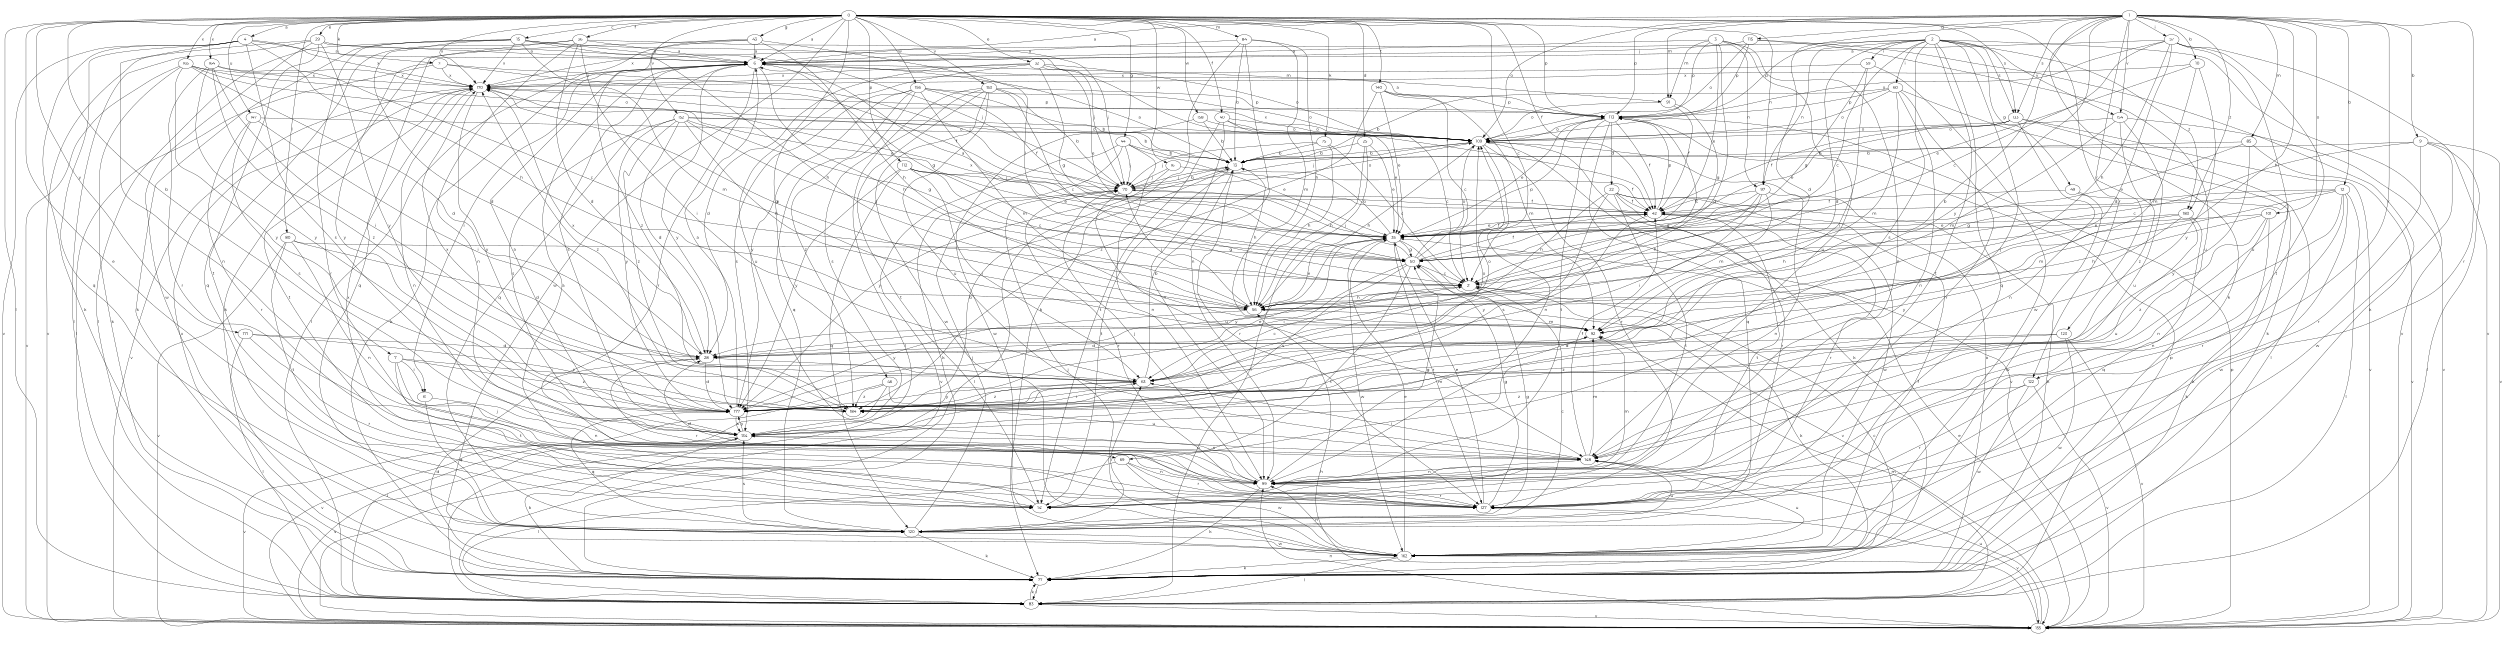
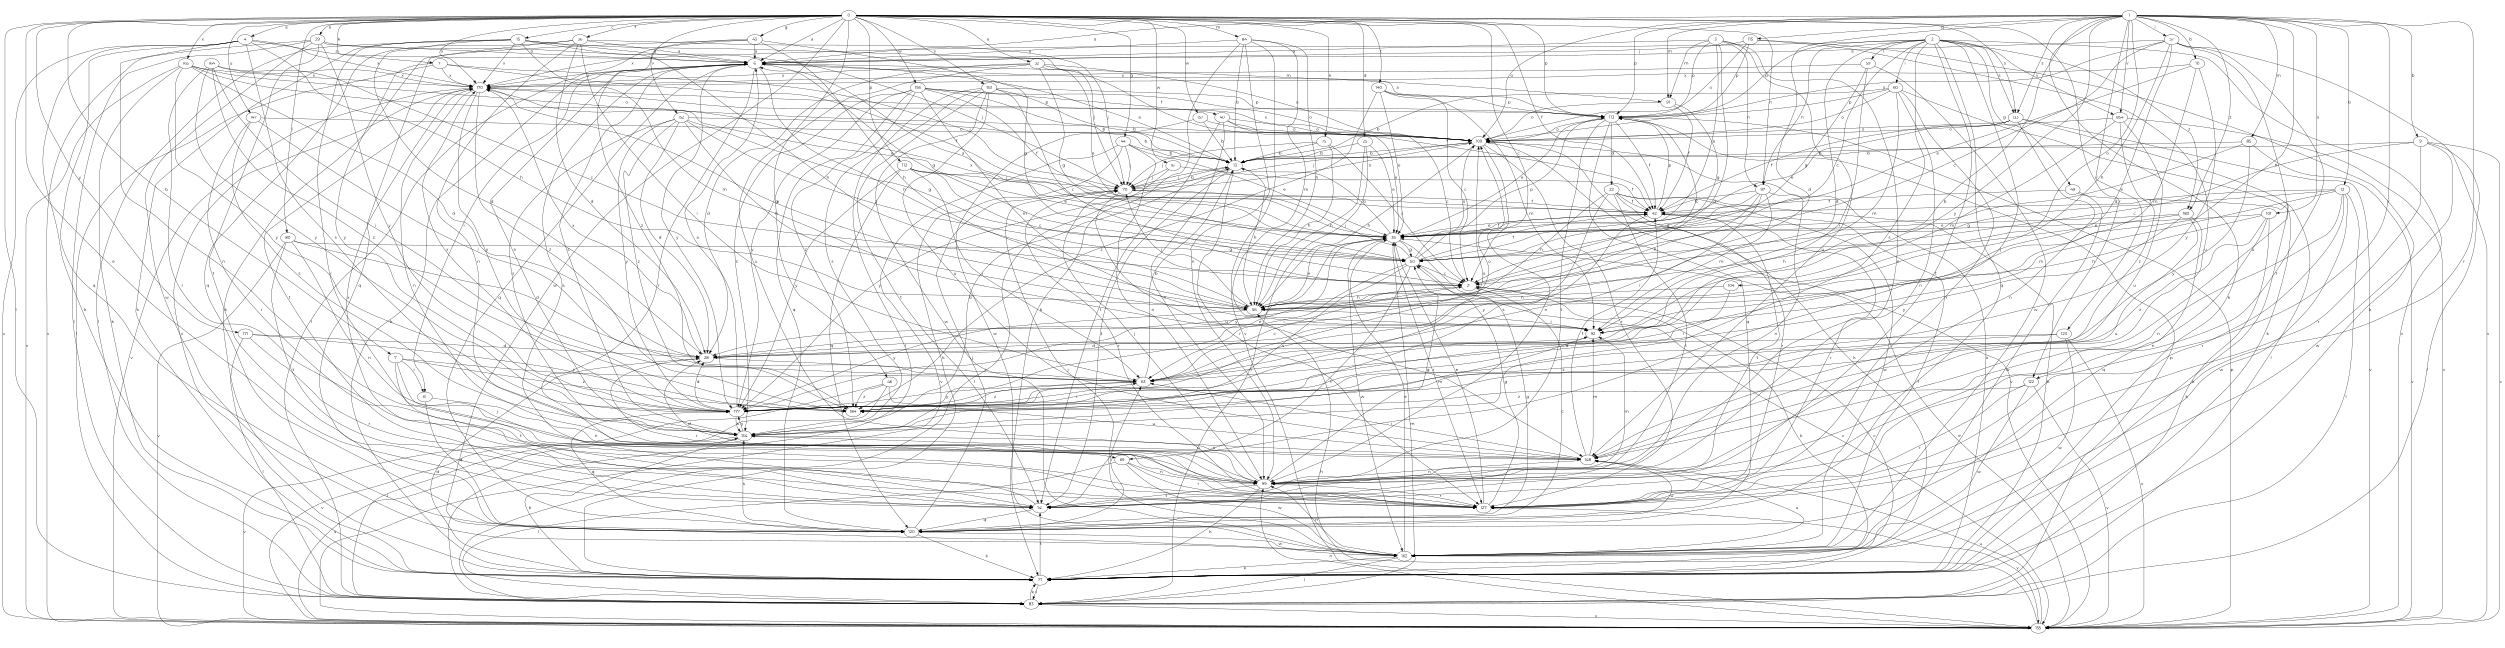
(513, 17) -> none
(1160, 24) -> (1062, 99)
(1200, 117) -> (1200, 117)
(2120, 117) -> (2120, 117)
(1040, 129) -> none
(1070, 138) -> (1116, 129)
(1026, 154) -> (1026, 154)
none -> (1731, 286)
(636, 313) -> (607, 303)
(1551, 322) -> (1551, 322)
(707, 388) -> (701, 403)
none -> (1154, 496)
none -> (977, 520)
none -> (1040, 546)
none -> (1371, 565)
(1961, 589) -> (1368, 577)
